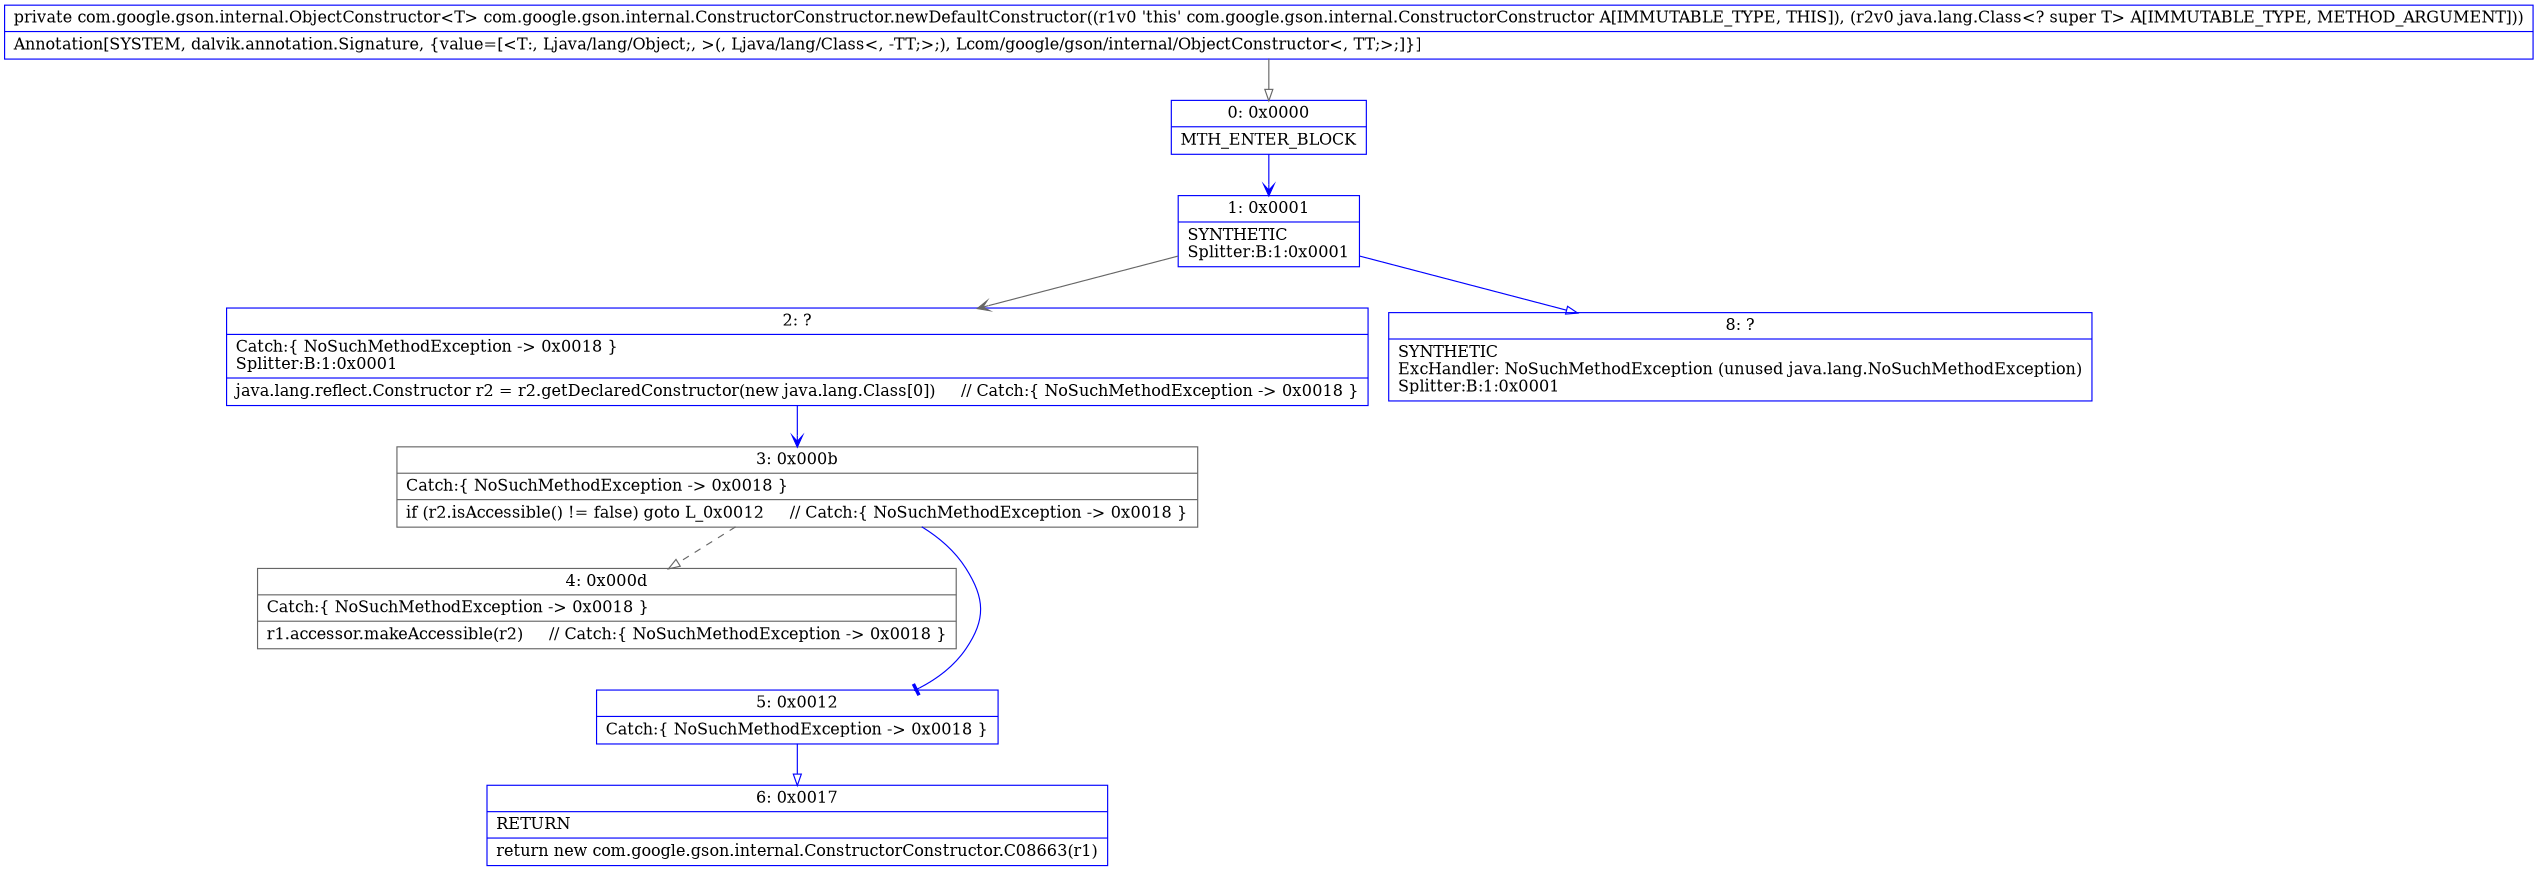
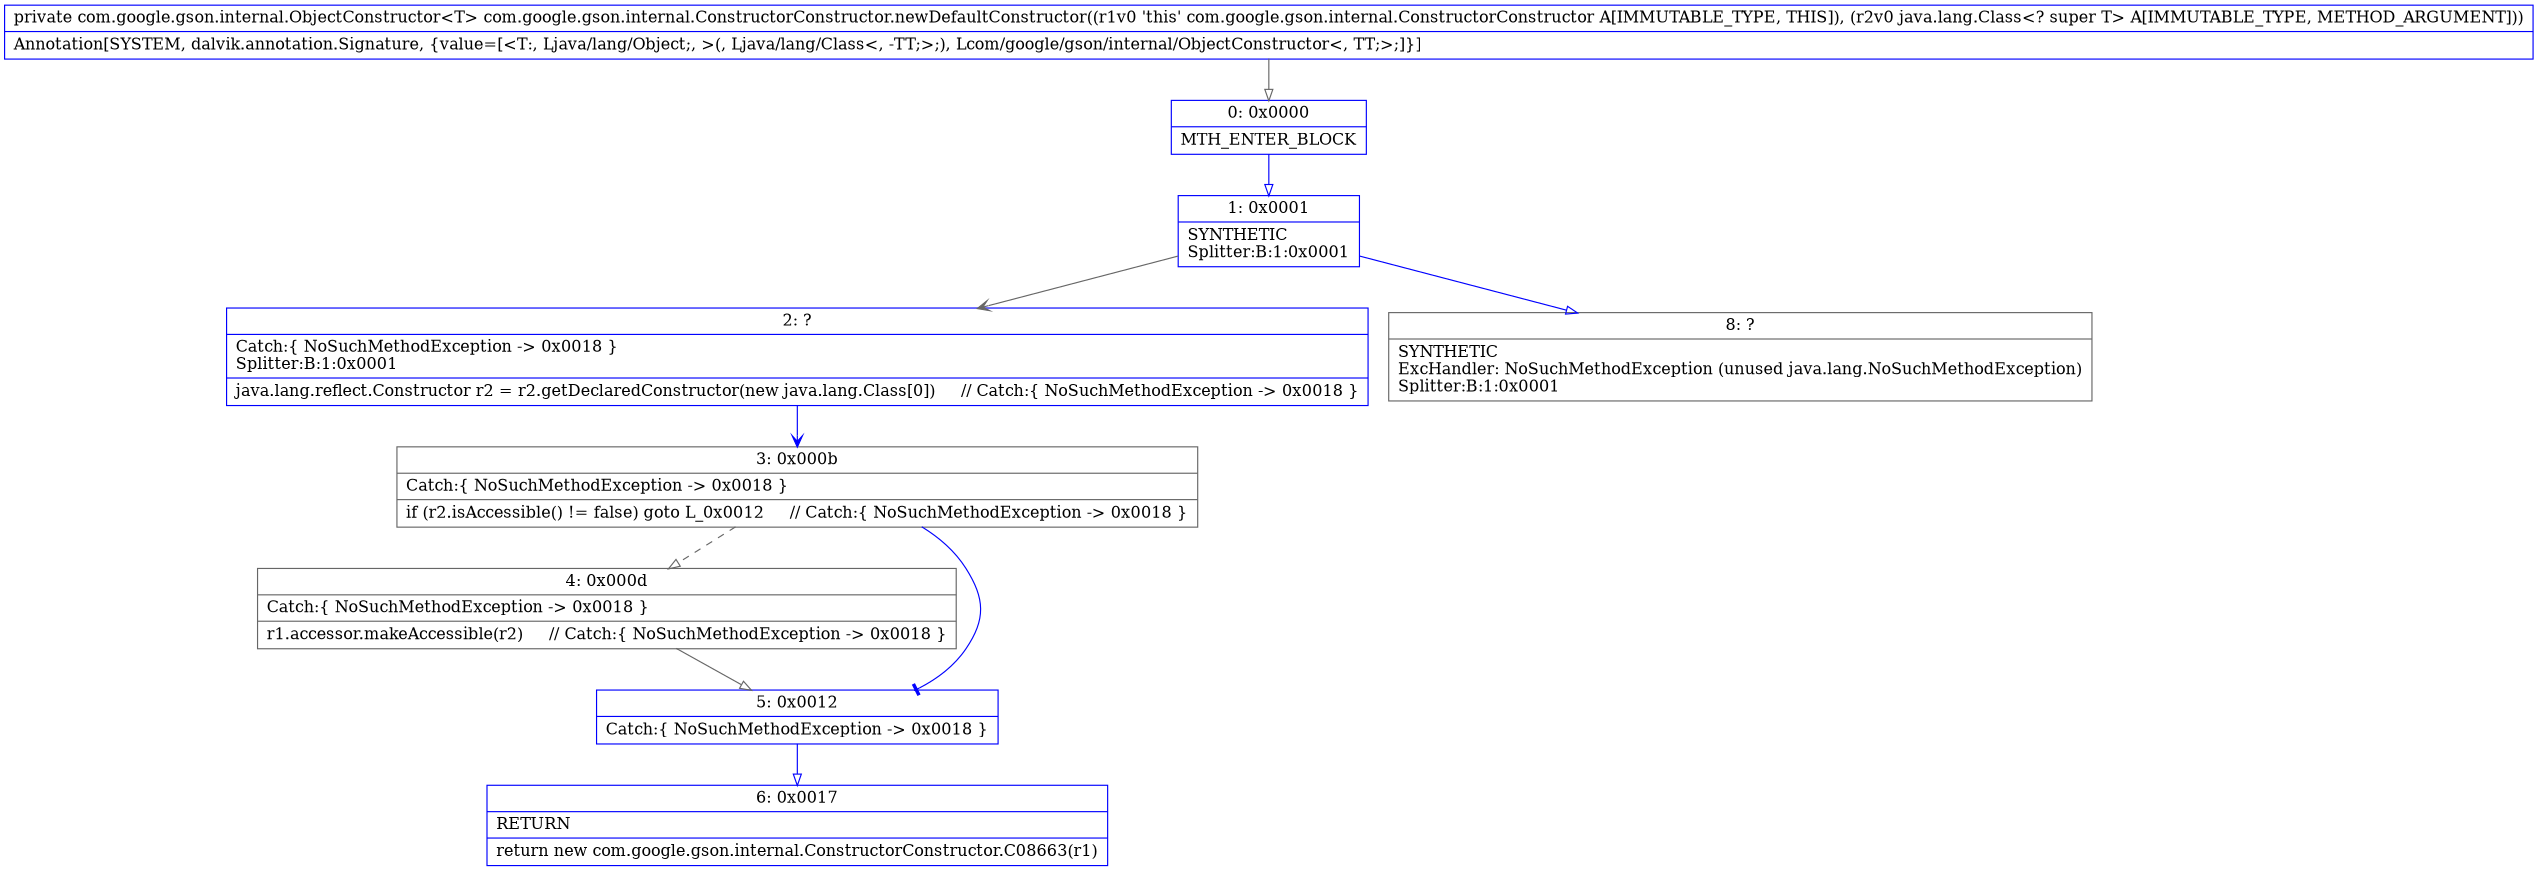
(1269, 169) -> (1269, 169)
(1740, 357) -> (1740, 357)
none -> (709, 666)
